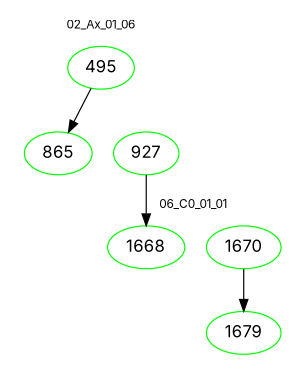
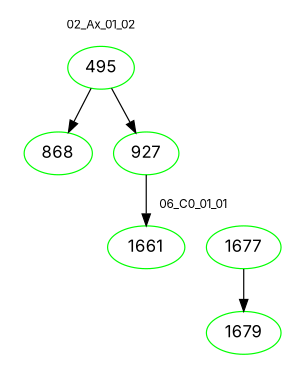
(101, 26) -> (101, 26)
none -> (121, 105)
(58, 153) -> (58, 153)
(146, 247) -> (146, 247)
(244, 247) -> (244, 247)
